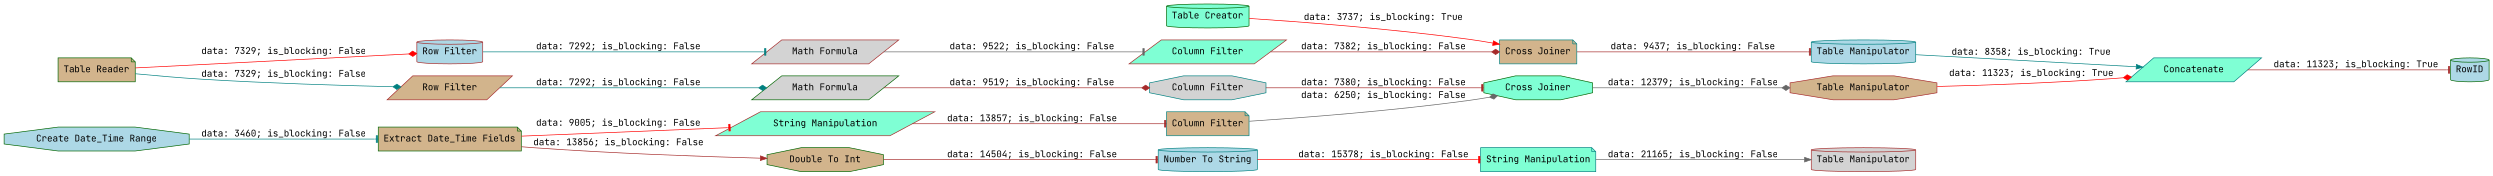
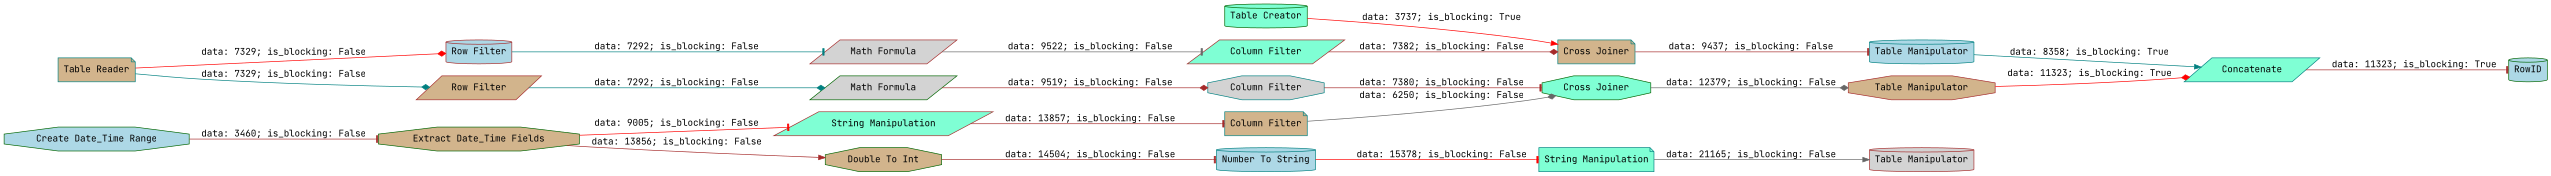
(97, 70) -> (97, 70)
(282, 139) -> (282, 139)
(450, 139) -> (479, 139)
